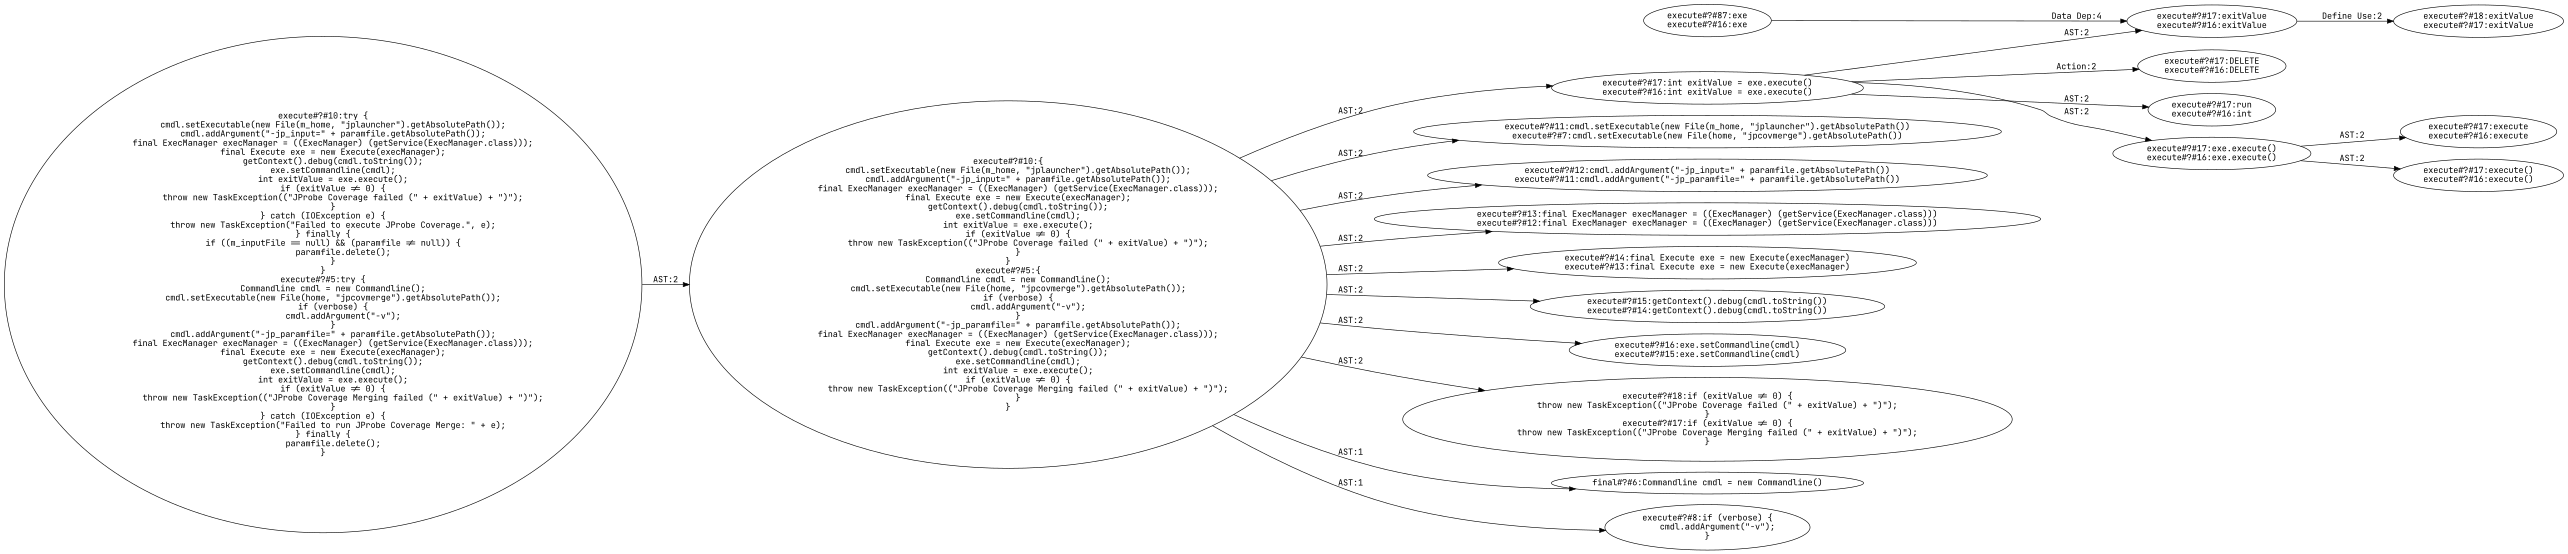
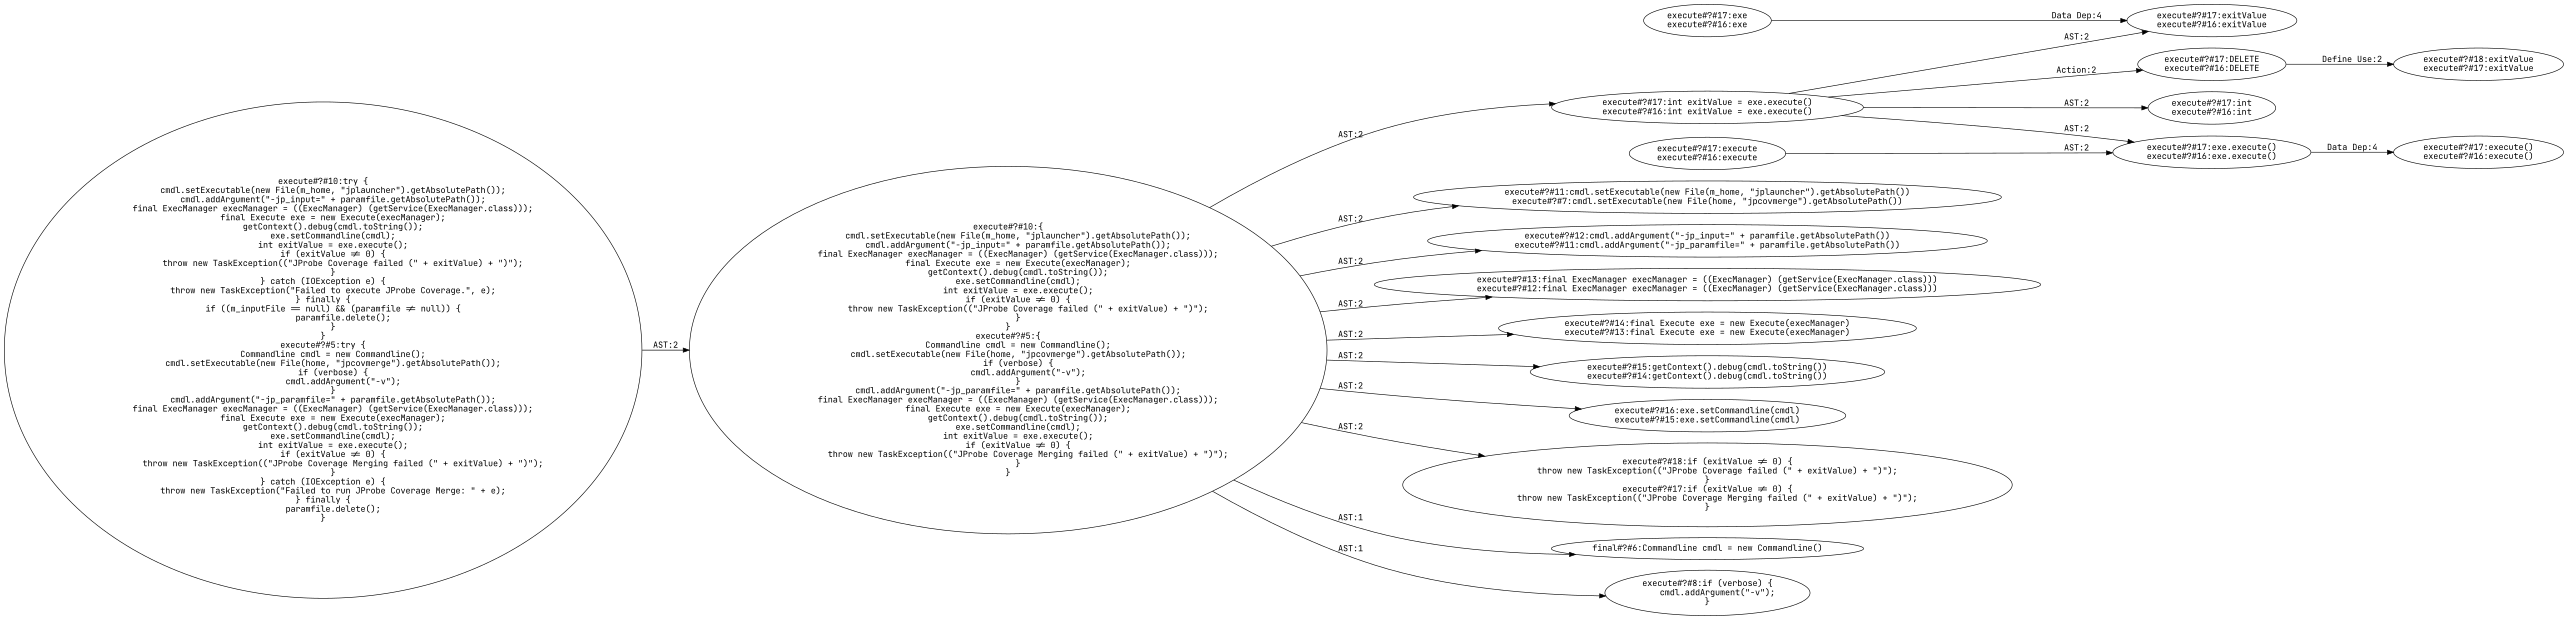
(1707, 21) -> (1707, 21)
(2342, 21) -> (2337, 64)
(2212, 110) -> (2212, 108)
(2350, 142) -> (1946, 153)
(2352, 159) -> (2352, 148)
